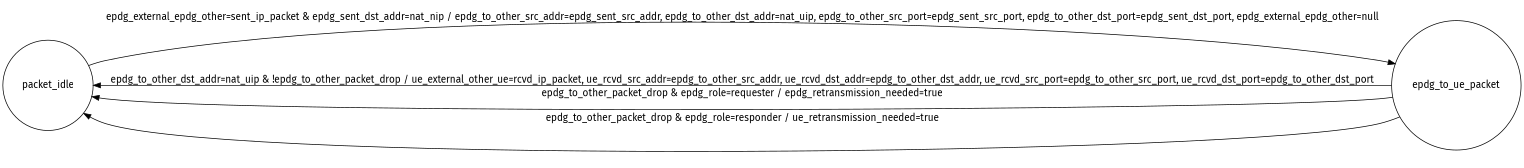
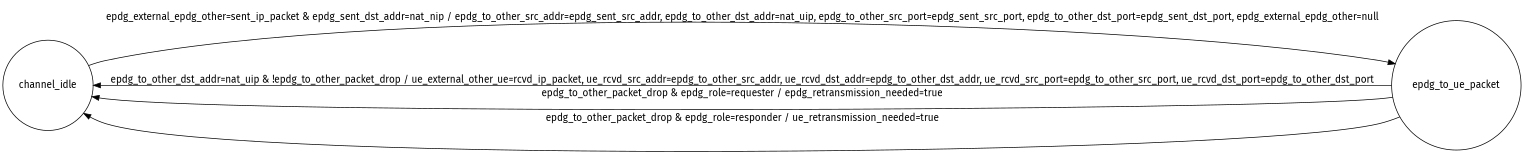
(48, 85) -> (48, 85)
